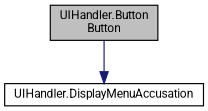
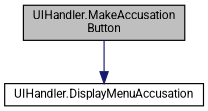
(104, 23) -> (104, 23)
